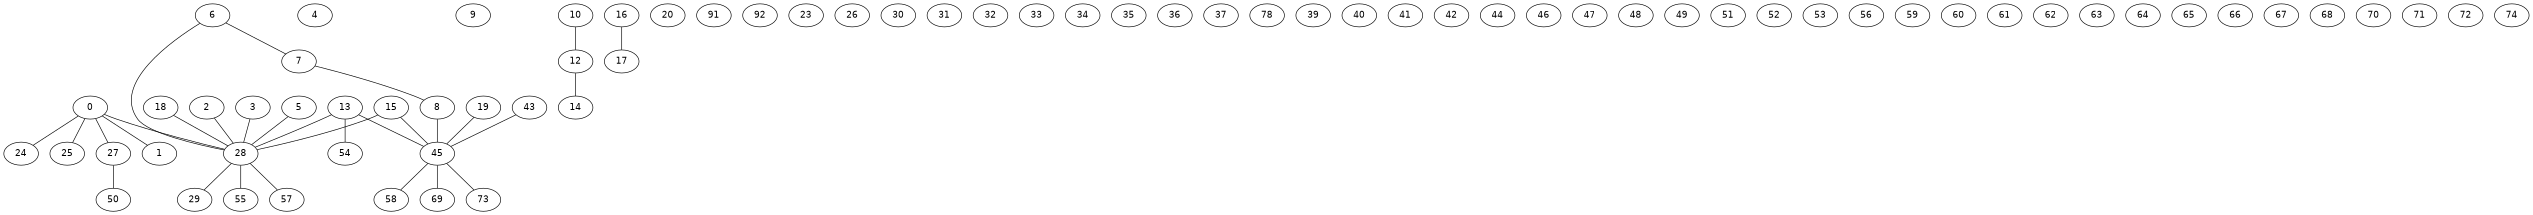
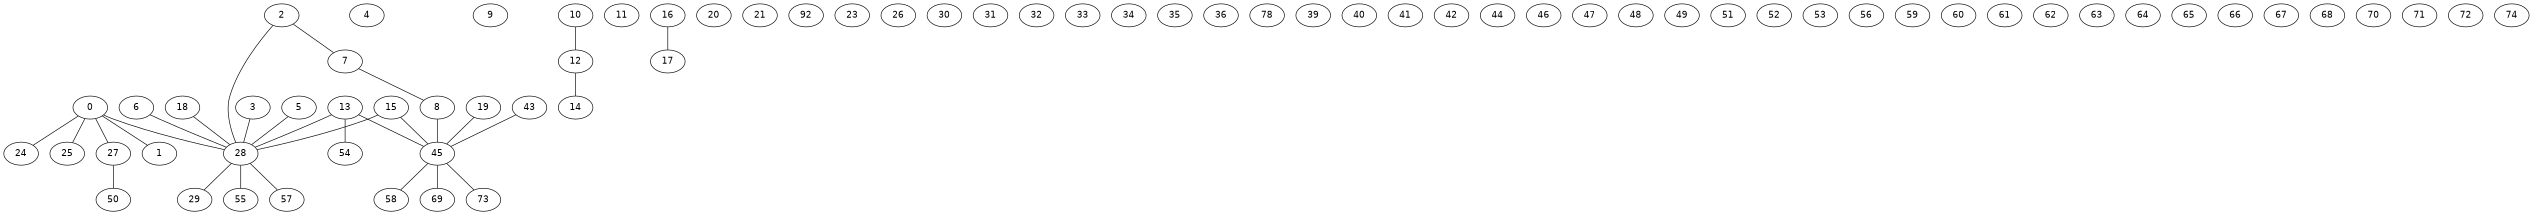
none -> (622, 15)
(714, 15) -> (760, 15)
(1221, 15) -> none
(256, 38) -> (313, 38)
